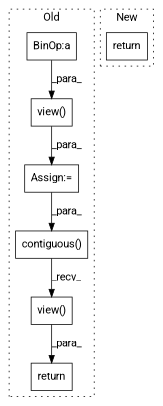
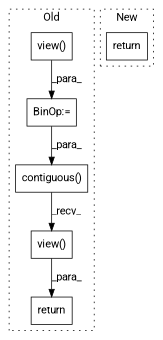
(52, 46) -> none
(52, 179) -> (52, 112)
